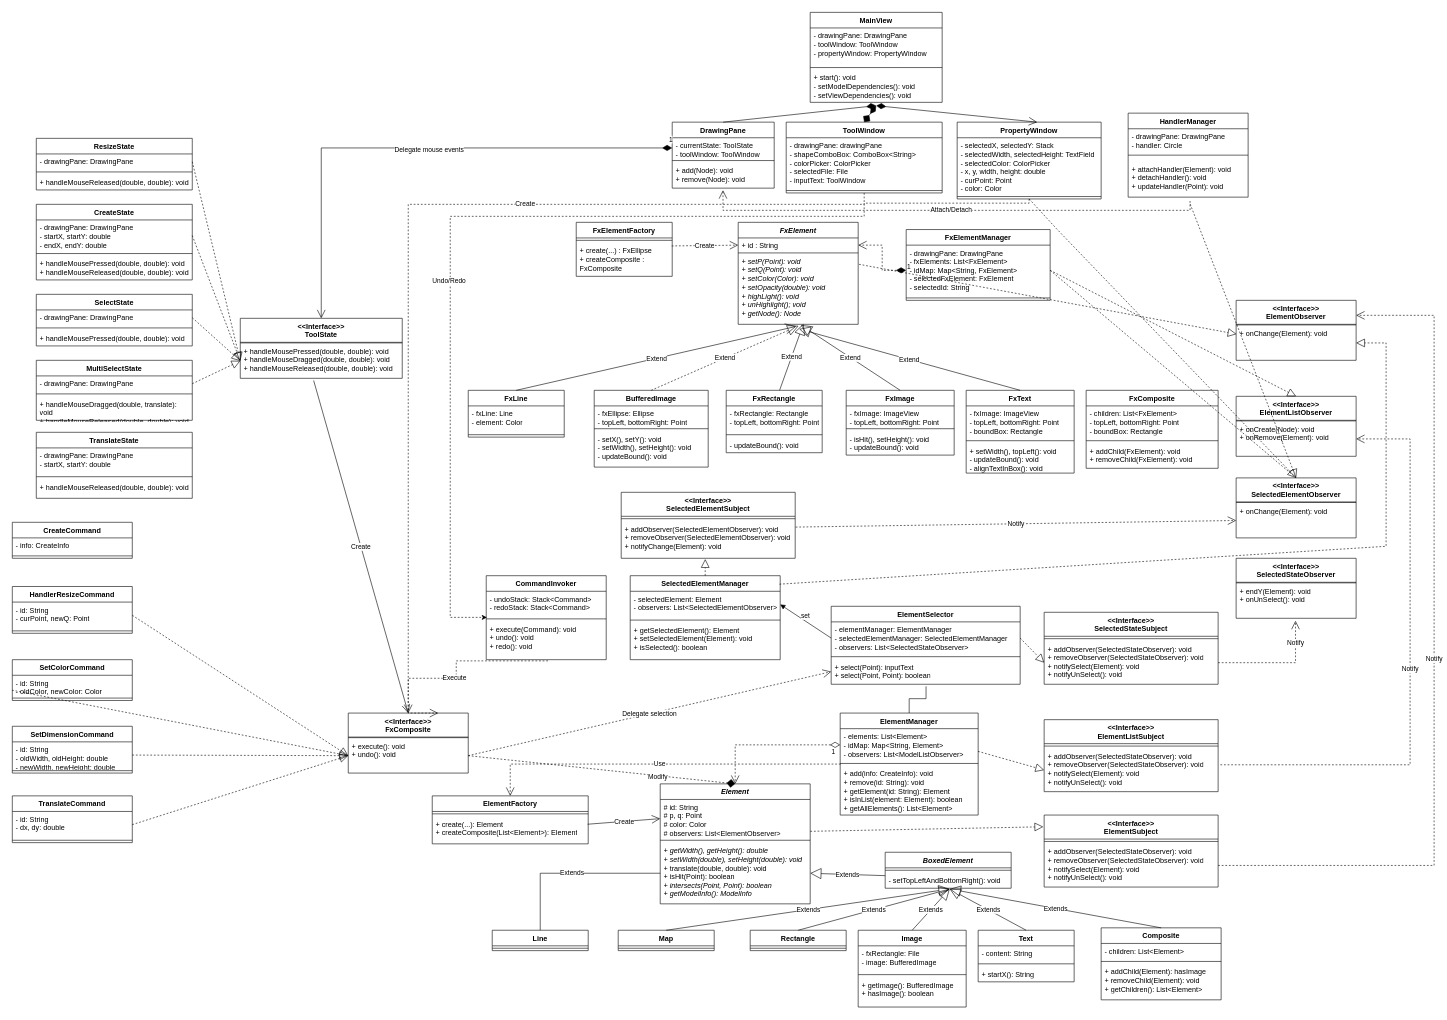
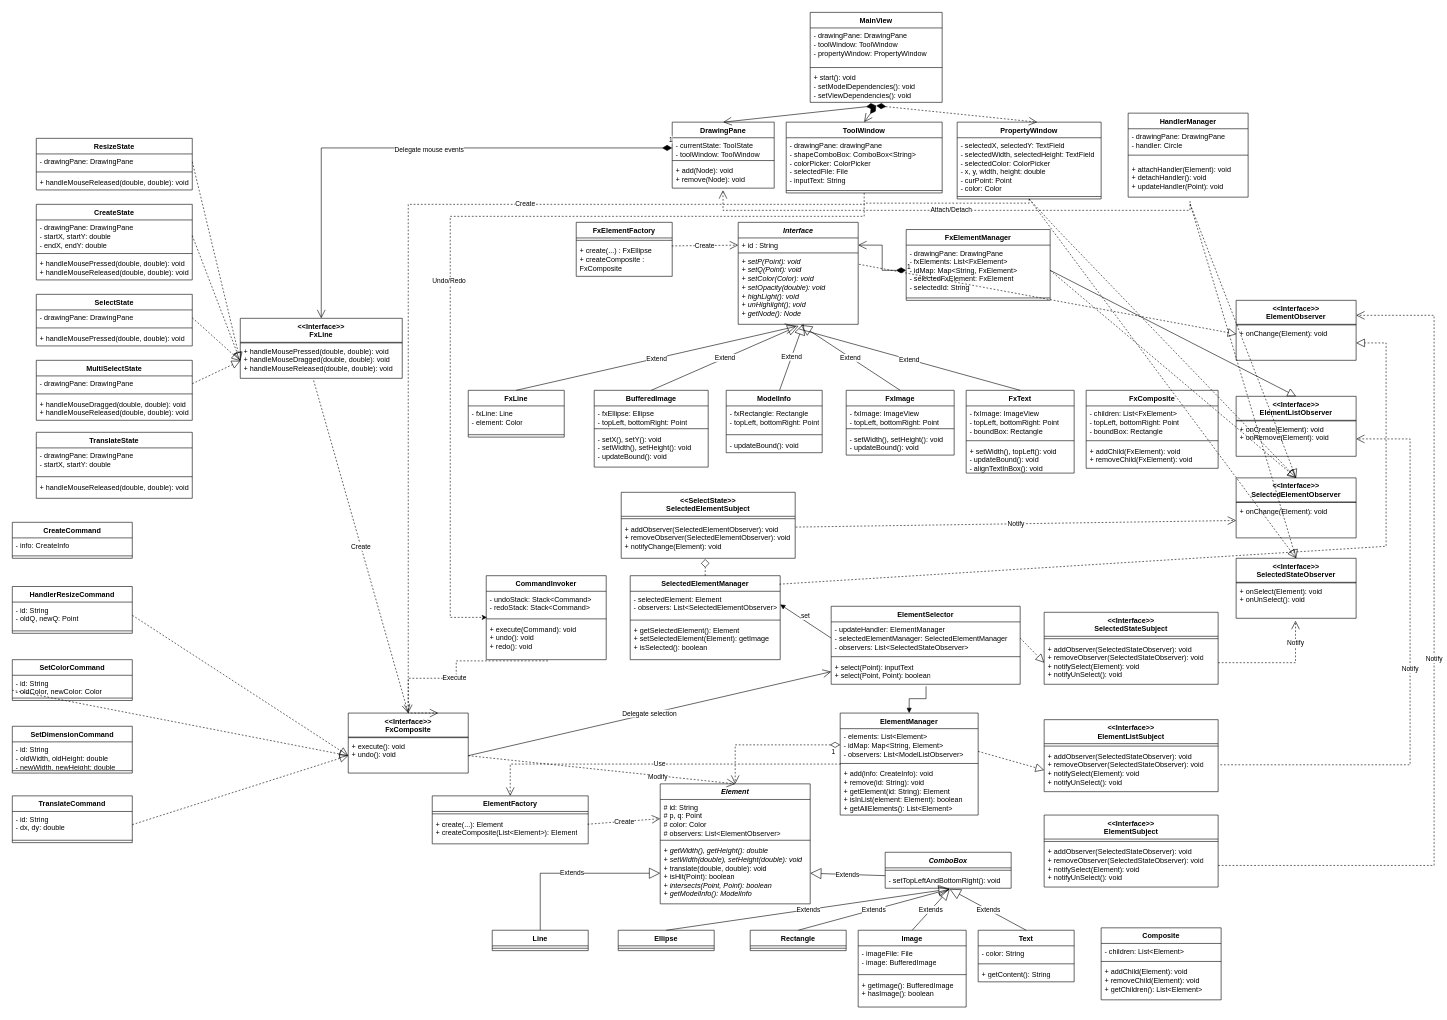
(870, 114) -> (868, 118)
(959, 114) -> (959, 114)
(727, 122) -> (728, 122)
(853, 164) -> (853, 164)
(1030, 172) -> (1030, 172)
(798, 231) -> (798, 231)
(882, 248) -> (882, 248)
none -> (1221, 306)
(321, 331) -> (321, 331)
(810, 332) -> (805, 331)
(1217, 356) -> (1217, 356)
(683, 377) -> (683, 377)
(774, 399) -> (774, 399)
(115, 418) -> (115, 418)
none -> (1197, 425)
(1286, 434) -> (1286, 434)
(898, 444) -> (901, 448)
(1292, 474) -> (1290, 472)
(708, 505) -> (708, 505)
(360, 543) -> (360, 543)
(705, 569) -> (705, 568)
(1278, 596) -> (1285, 596)
(56, 615) -> (48, 615)
(925, 639) -> (925, 639)
(698, 640) -> (706, 644)
(747, 691) -> (747, 691)
(909, 709) -> (909, 707)
(340, 754) -> (336, 753)
(237, 755) -> none
(726, 783) -> (729, 783)
(602, 823) -> (602, 823)
(924, 829) -> none
(948, 861) -> (948, 861)
(652, 873) -> (648, 873)
(1059, 909) -> none
(666, 939) -> (666, 939)
(1012, 954) -> (1007, 954)
(903, 959) -> (903, 959)
(1014, 975) -> (1023, 975)
(1159, 981) -> (1159, 981)
